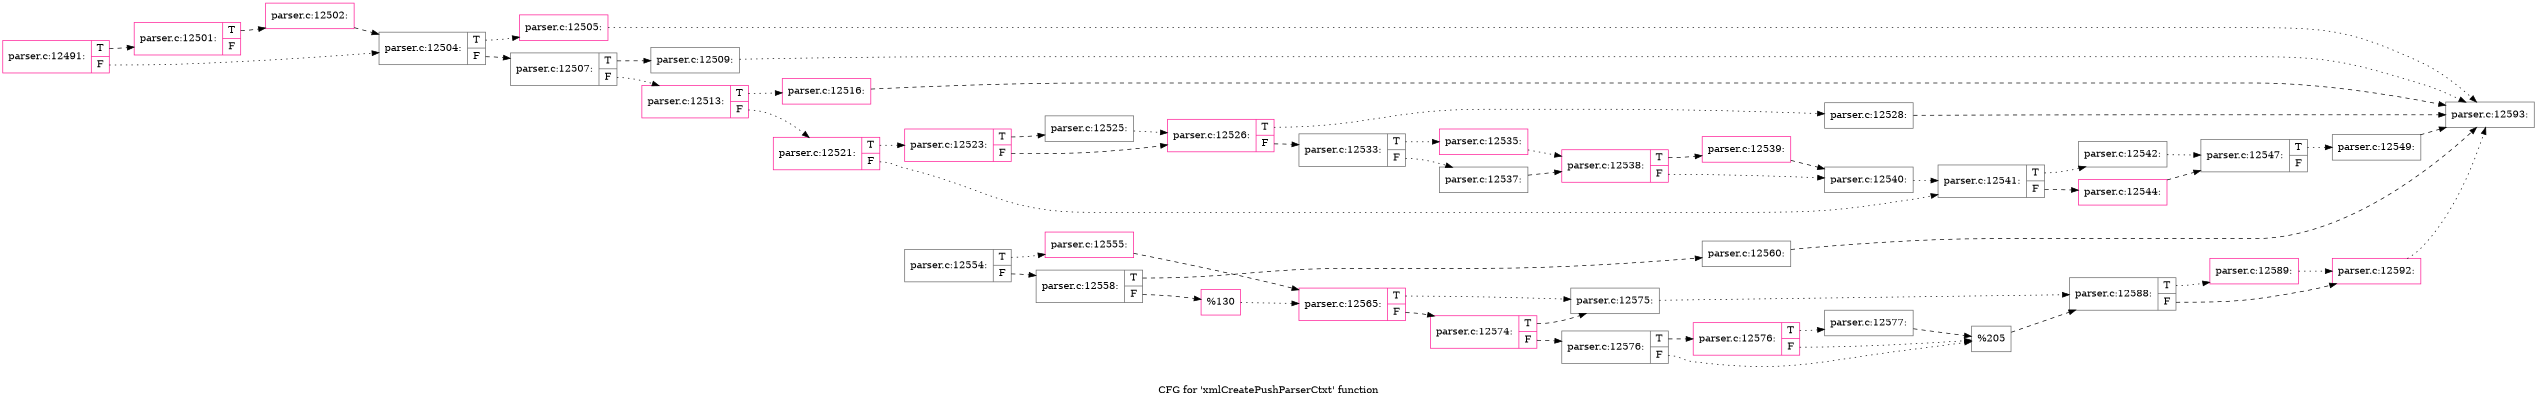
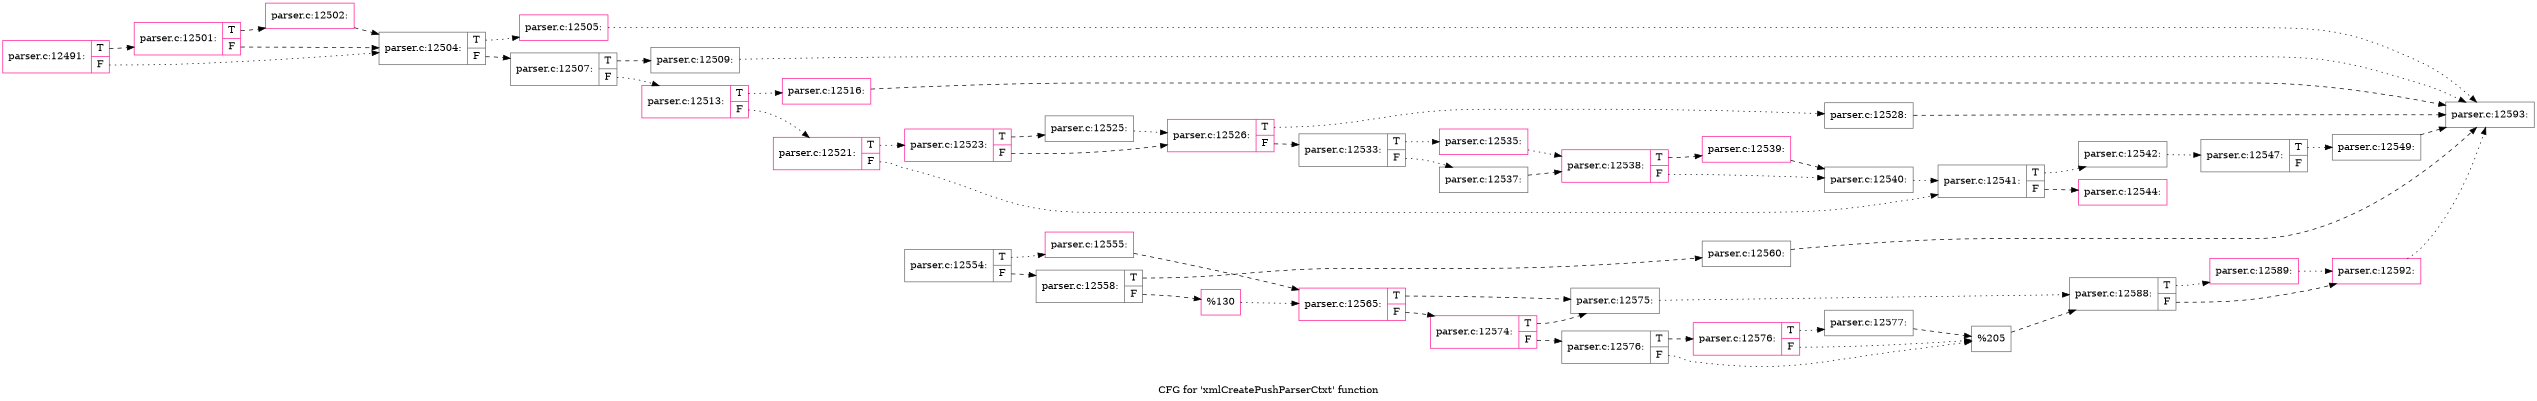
none -> (306, 47)
(2180, 176) -> none
(1485, 297) -> (1485, 297)
